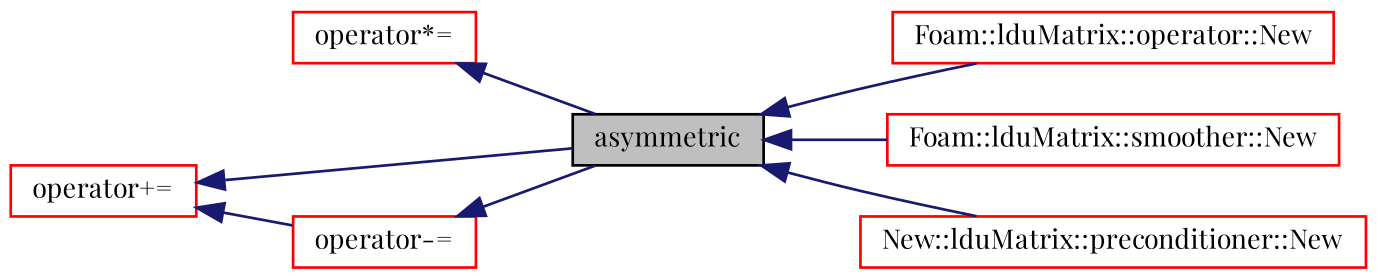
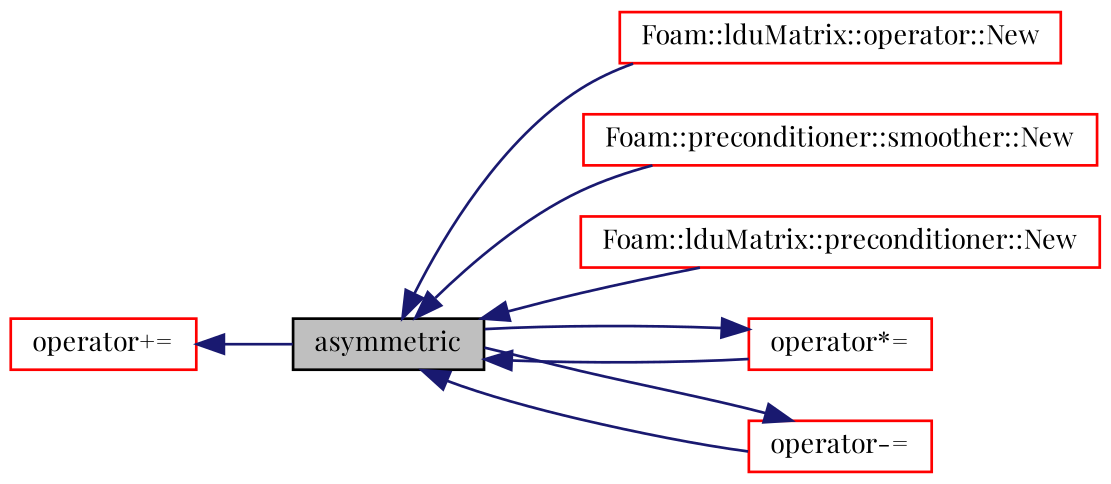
(1113, 140) -> (840, 140)
(258, 219) -> (596, 423)
(1113, 242) -> (840, 242)
none -> (631, 362)
